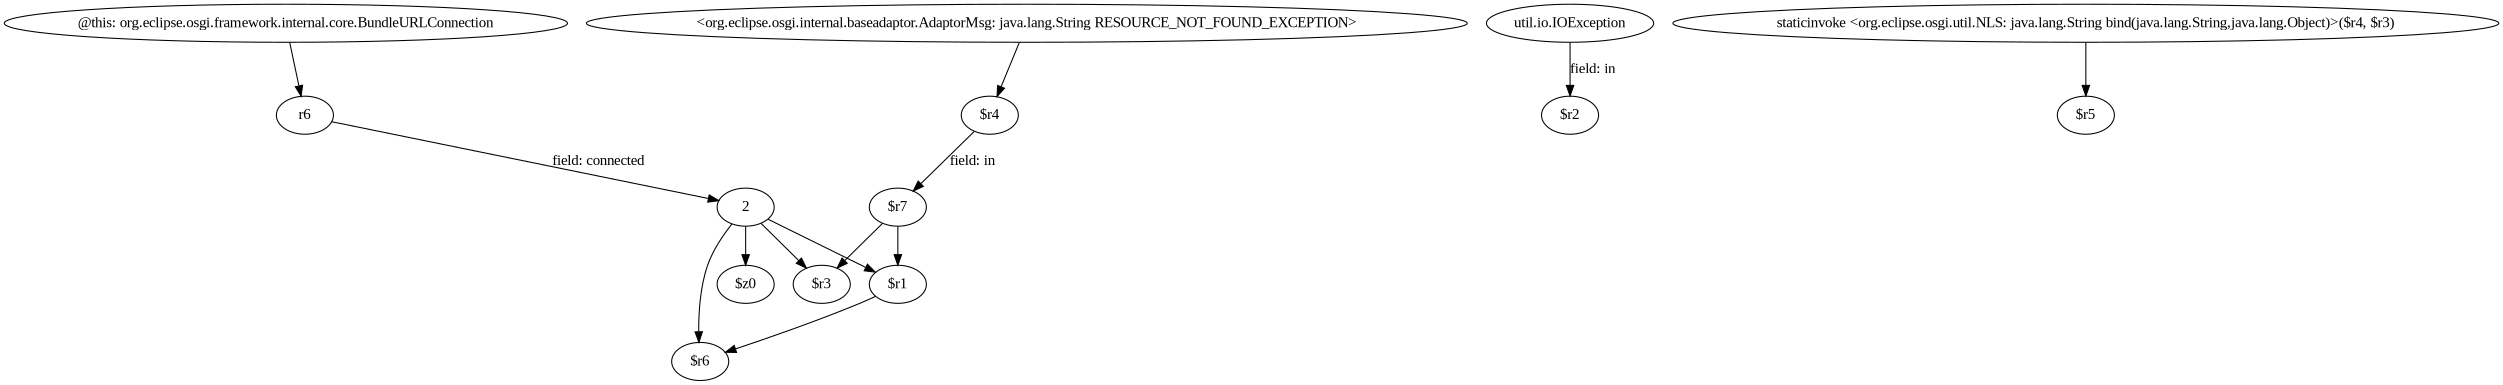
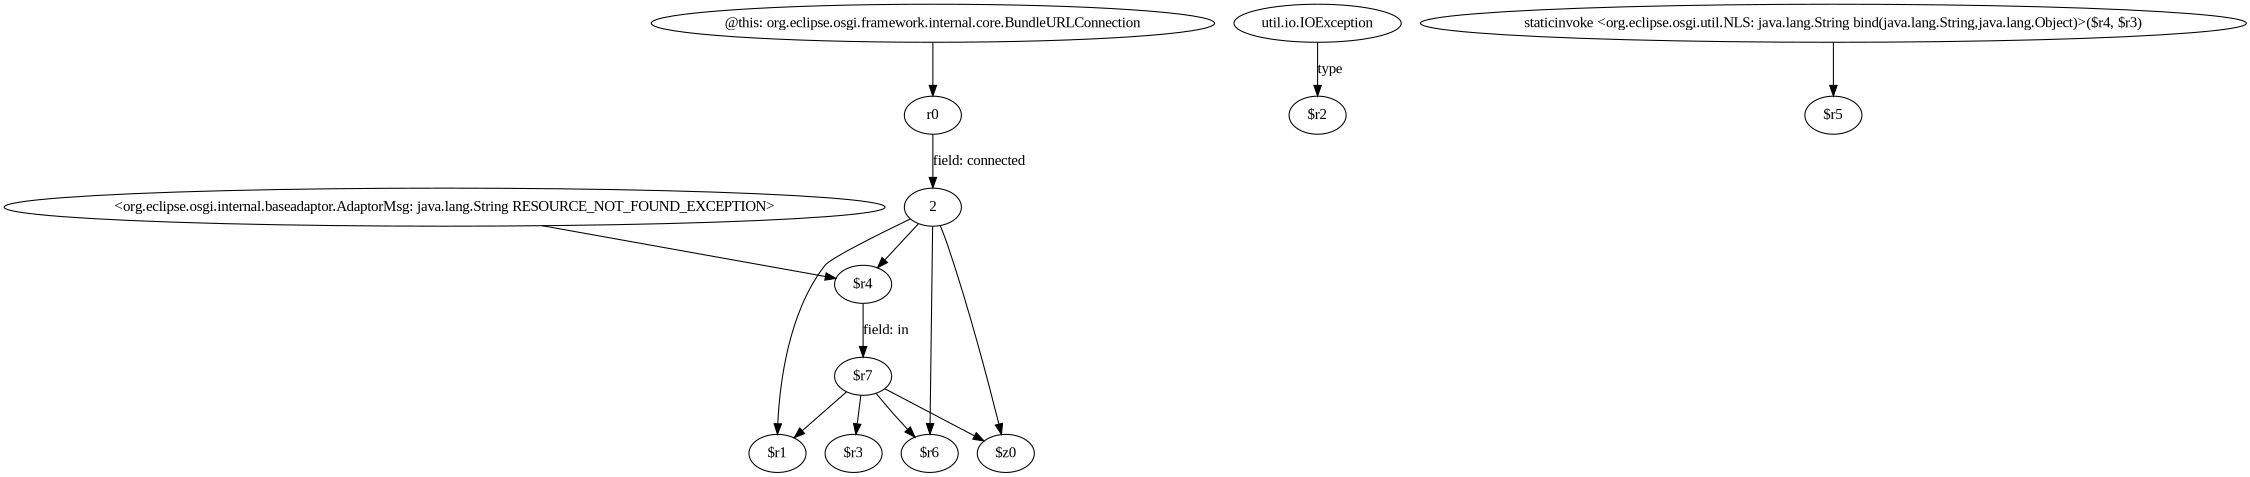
(1593, 69) -> (1330, 69)
(305, 115) -> (933, 115)
(780, 242) -> (902, 242)
(806, 324) -> (892, 412)
none -> (923, 409)
